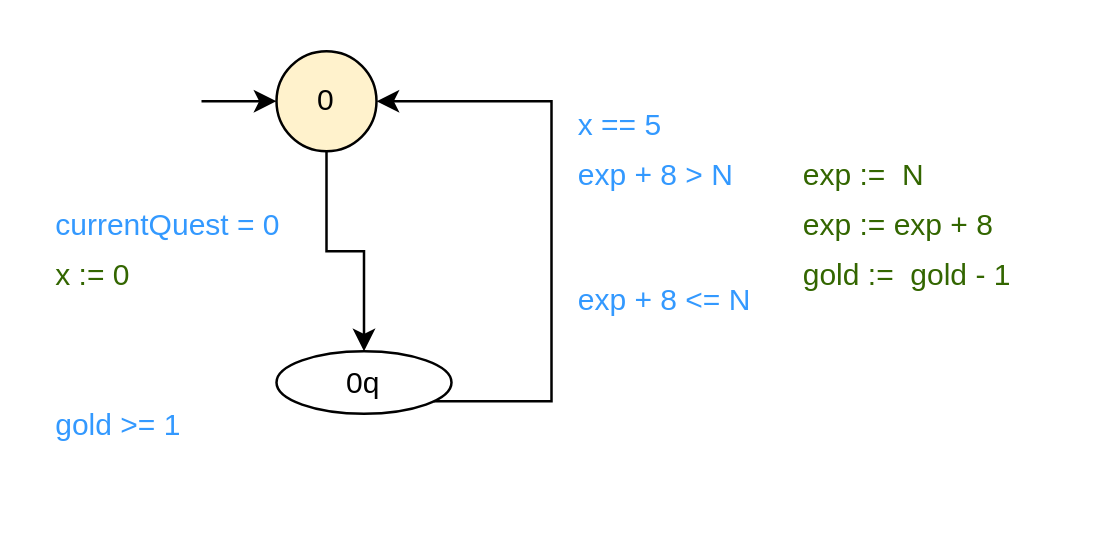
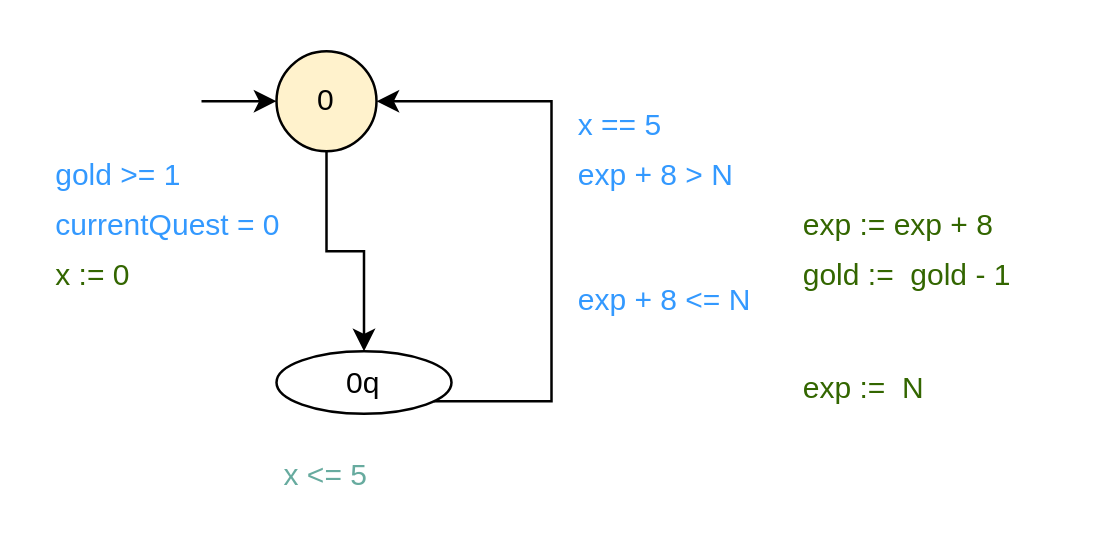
(924, 176) -> (924, 389)
(126, 426) -> (126, 176)
none -> (326, 476)
